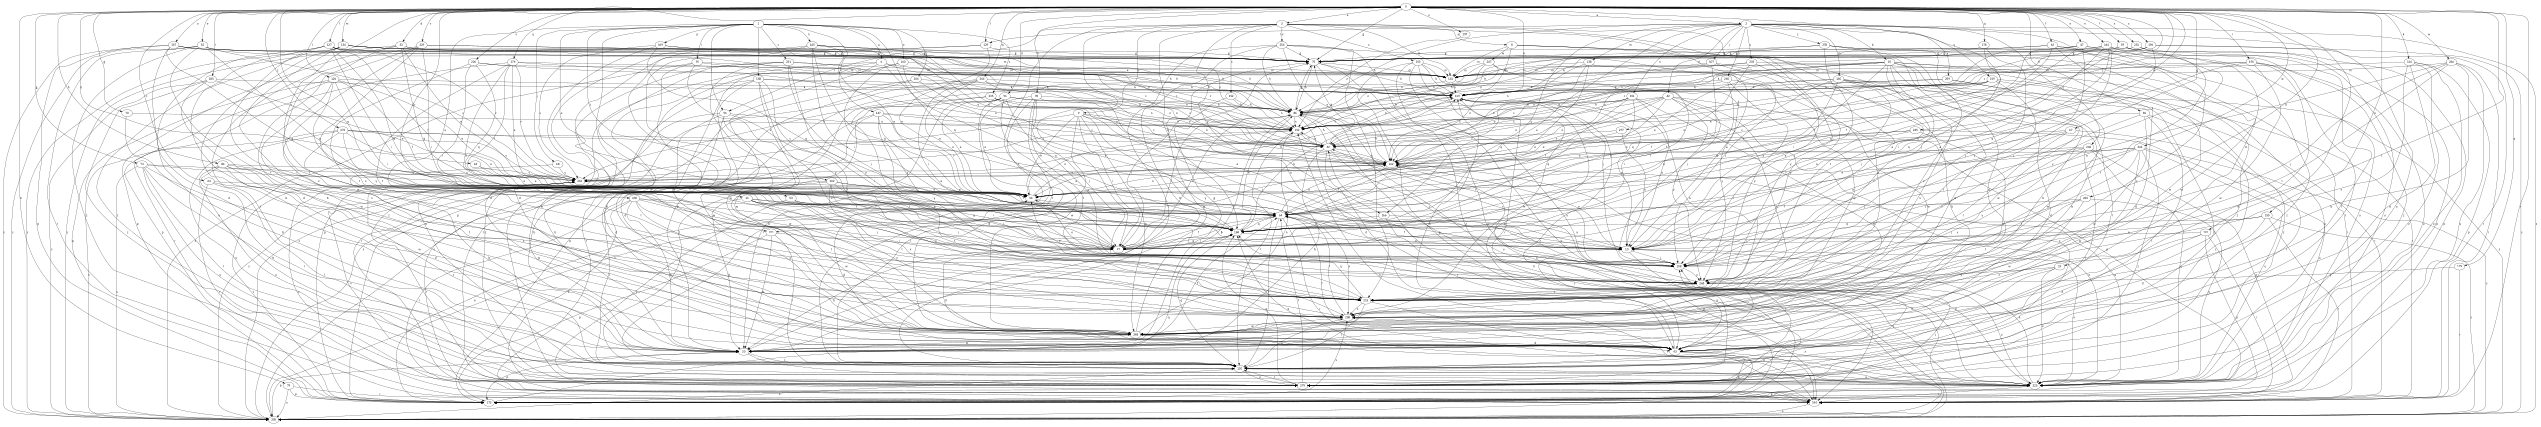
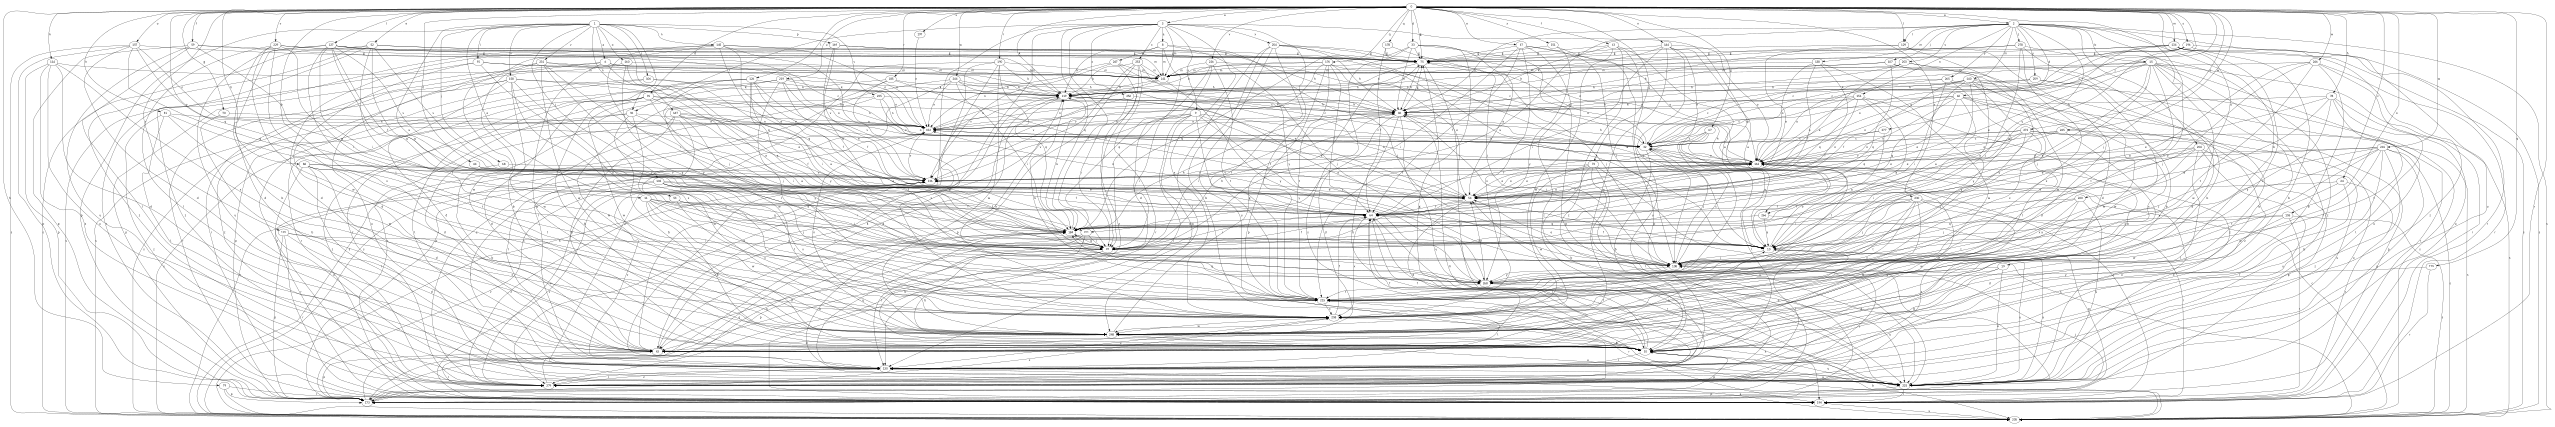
none -> (2047, 296)
